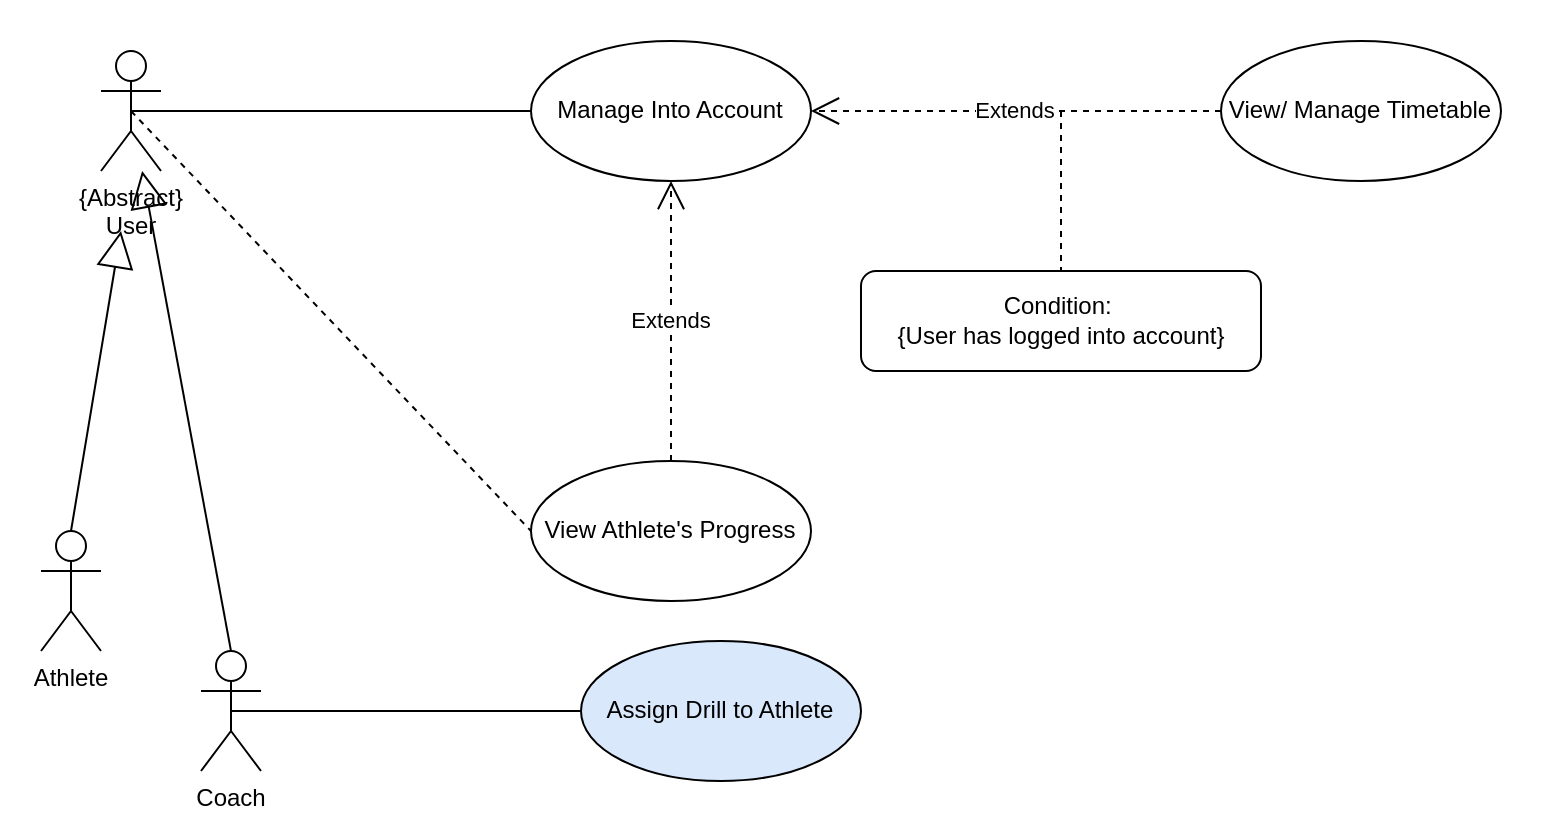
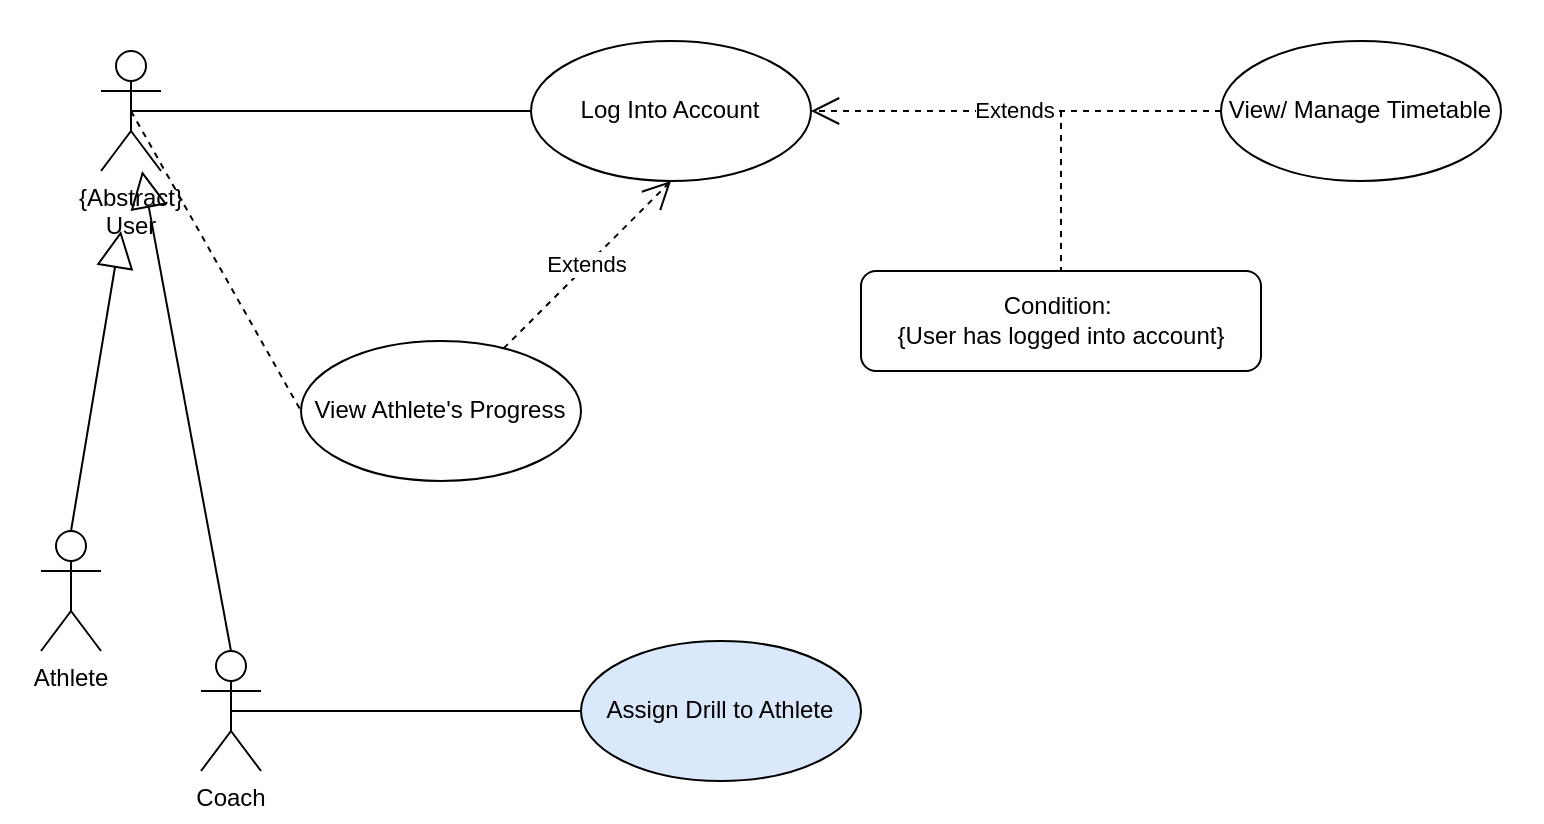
(671, 111) -> (671, 111)
(671, 531) -> (441, 411)
